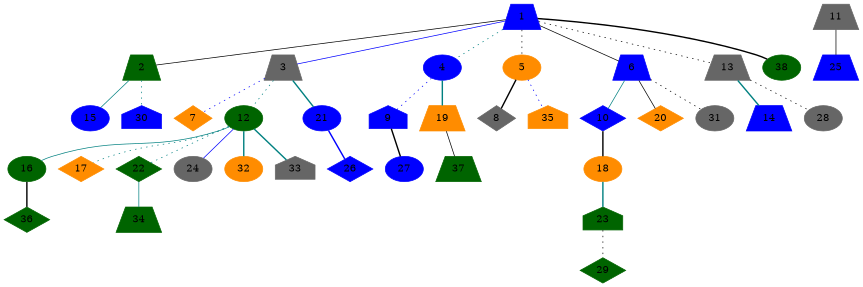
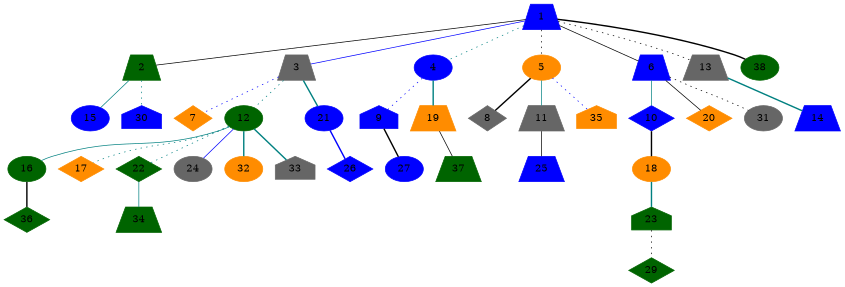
none -> (542, 93)
(823, 118) -> none
